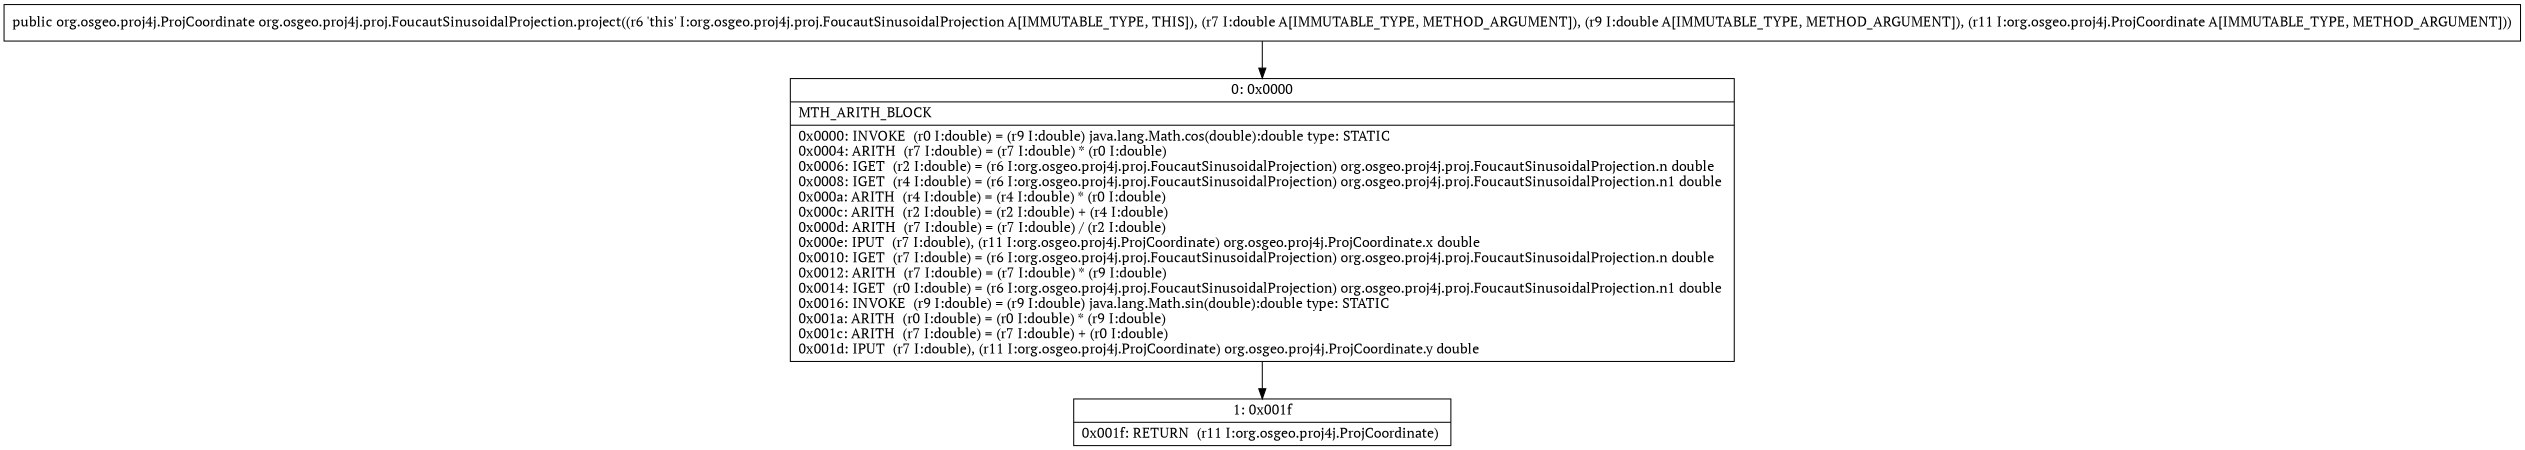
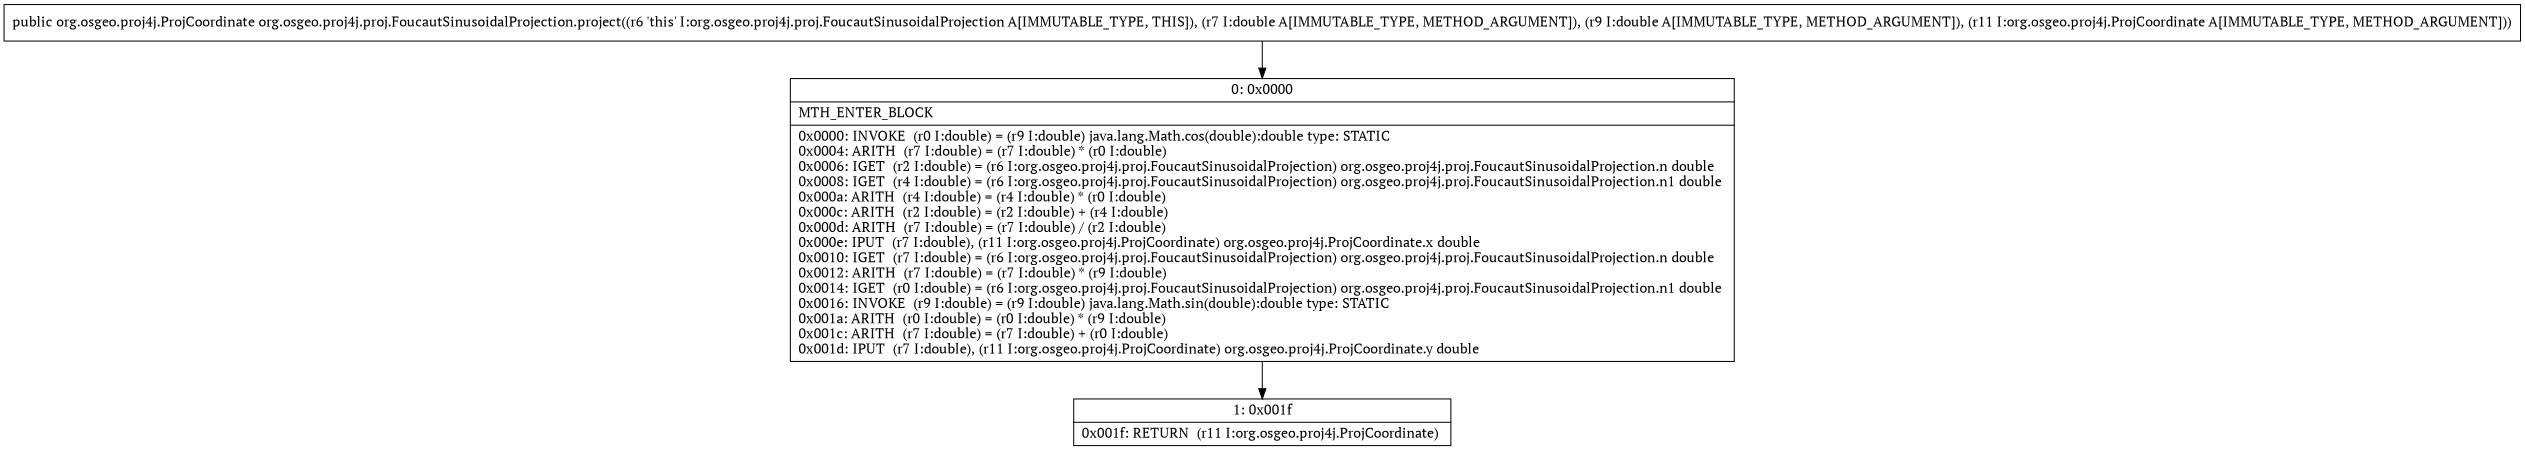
(865, 113) -> (866, 113)
